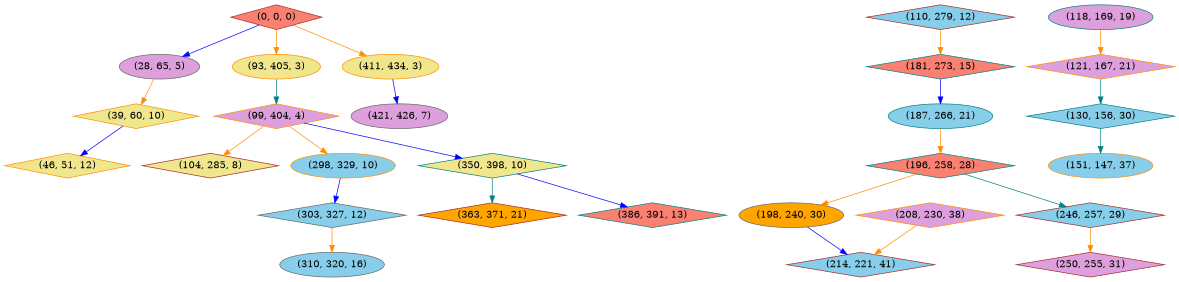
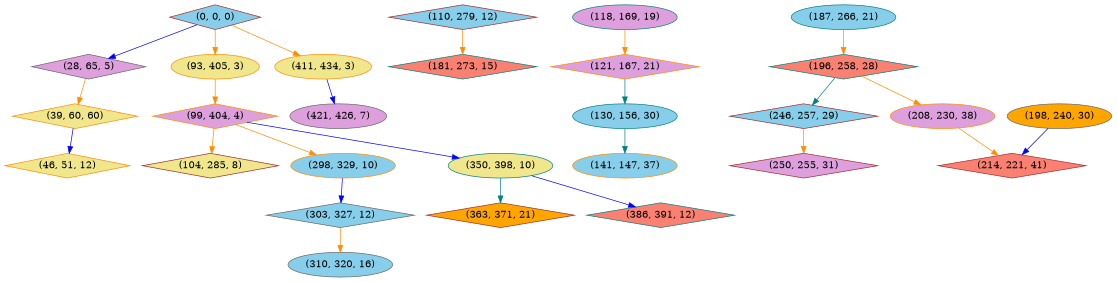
(276, 17) -> (215, 17)
(160, 67) -> (89, 67)
(276, 88) -> (215, 88)
(940, 88) -> none
(136, 116) -> (75, 116)
(1101, 116) -> (625, 116)
(492, 166) -> (500, 166)
(1101, 166) -> (625, 166)
(872, 188) -> (888, 89)
(652, 215) -> (661, 215)
(930, 215) -> (943, 116)
(861, 265) -> (1012, 166)
